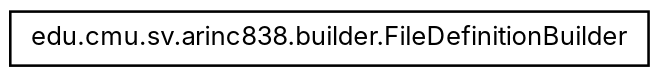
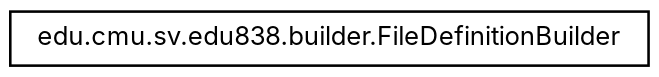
(329, 39) -> (329, 39)
